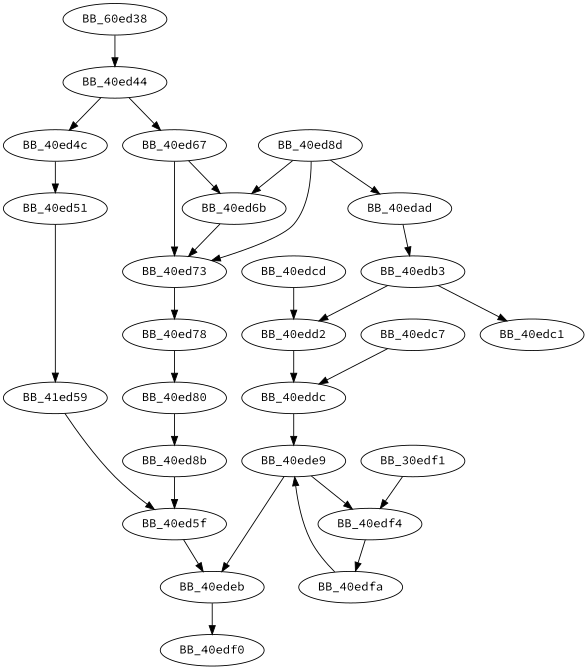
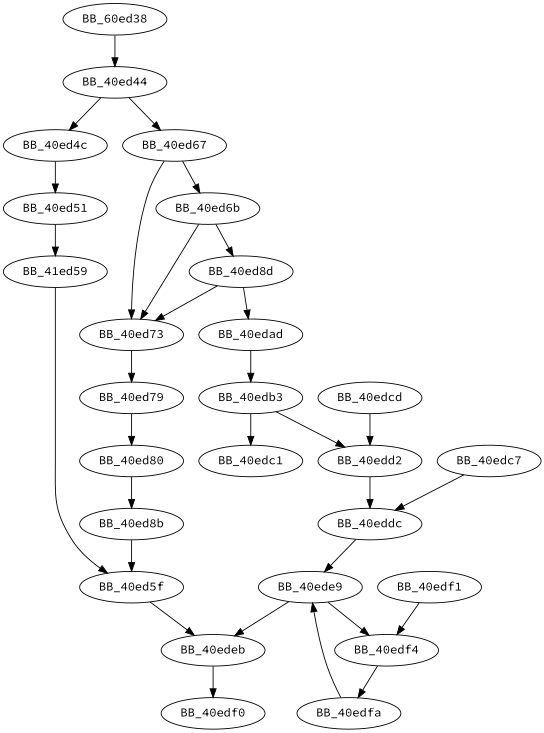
(276, 174) -> (222, 236)
(175, 335) -> (132, 398)
(413, 461) -> (430, 587)
